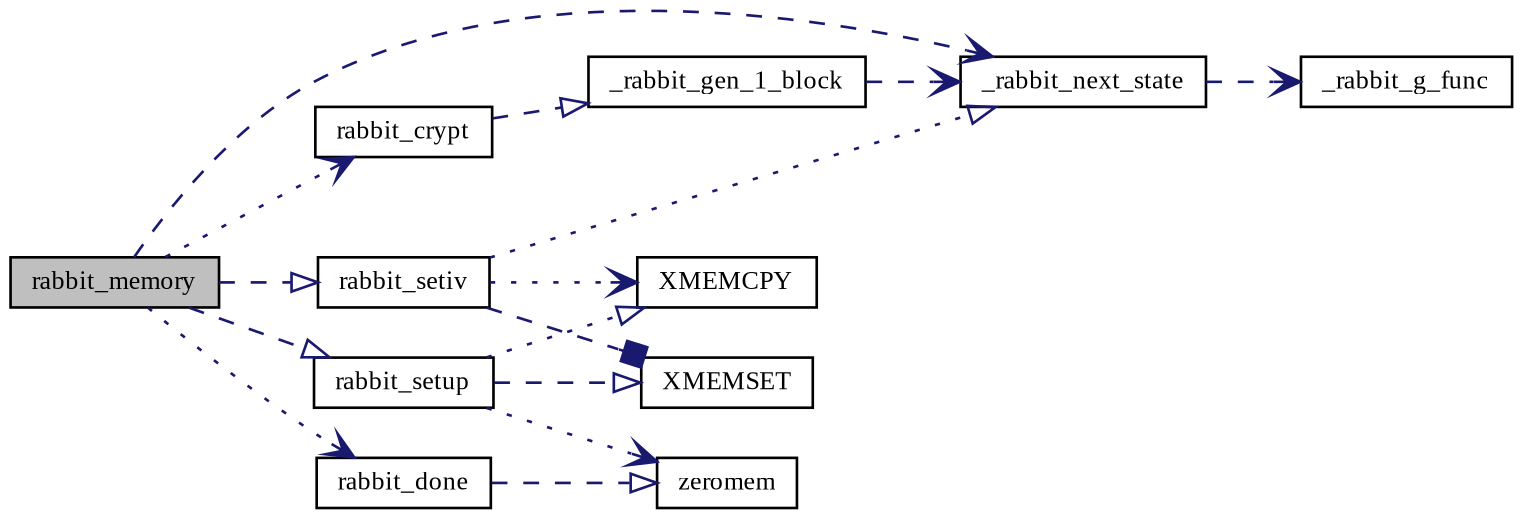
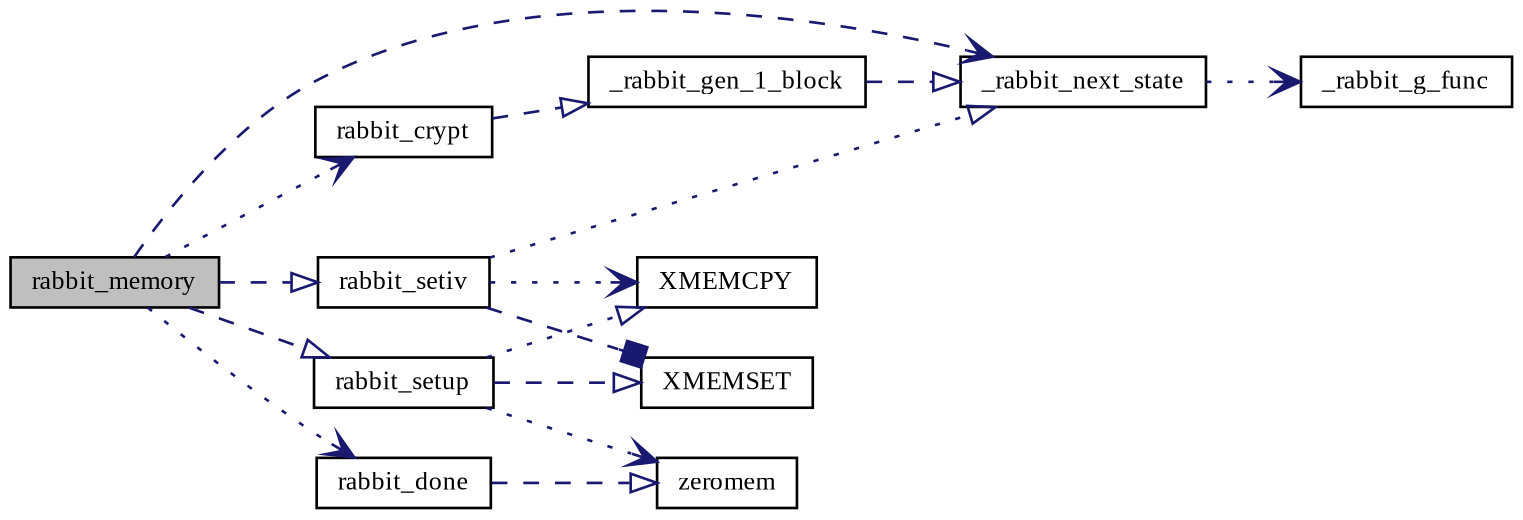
(900, 82) -> (900, 82)
(1240, 82) -> (1240, 82)
